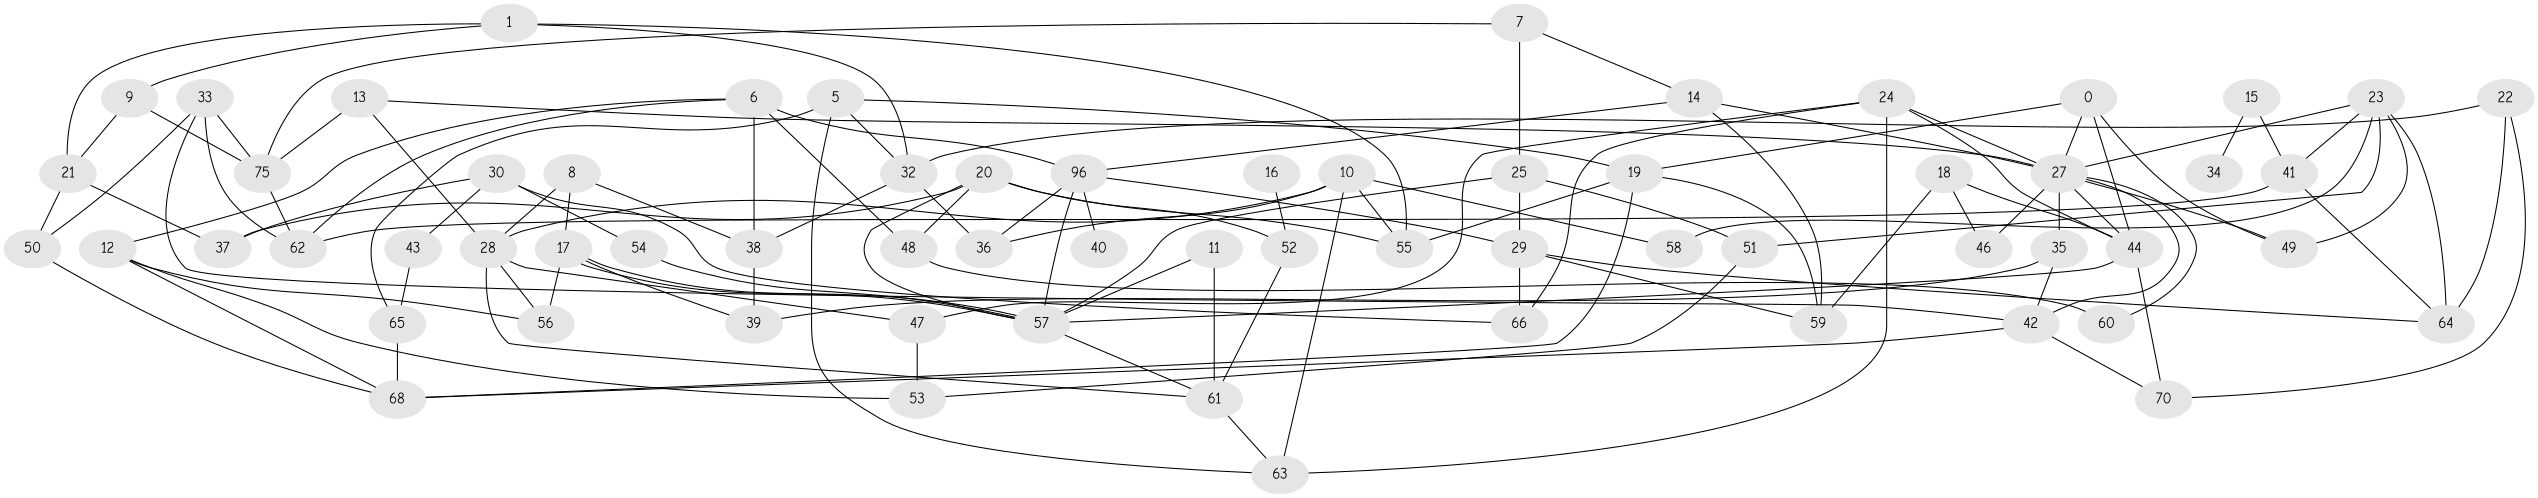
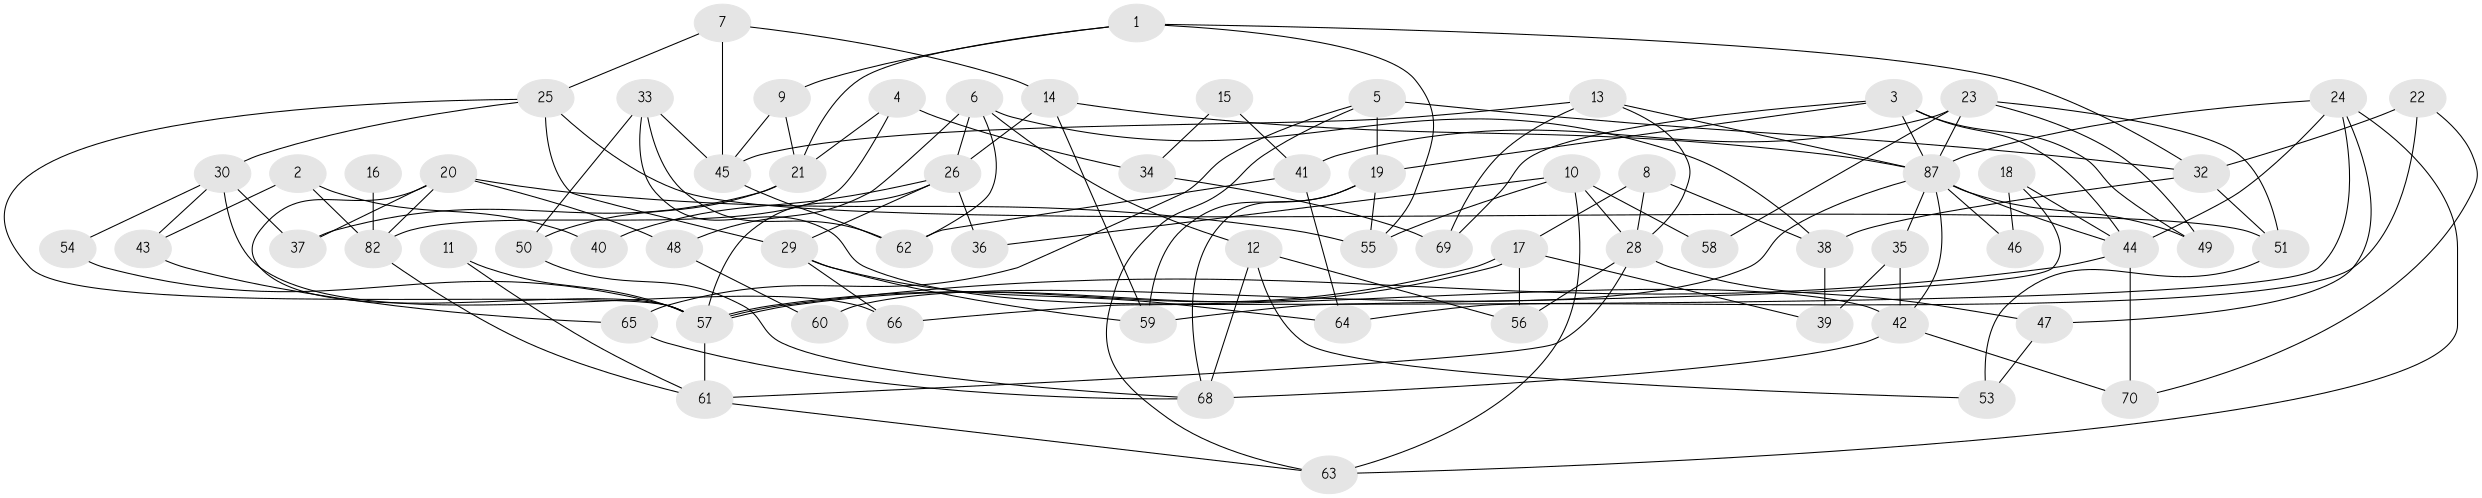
none -> (897, 98)
(2089, 98) -> (1894, 98)
none -> (379, 124)
(263, 174) -> (722, 174)
none -> (298, 174)
(1079, 174) -> (953, 174)
(2059, 174) -> (1931, 174)
(2434, 205) -> none
(942, 207) -> (2241, 211)
(1290, 249) -> (373, 249)
none -> (1444, 249)
